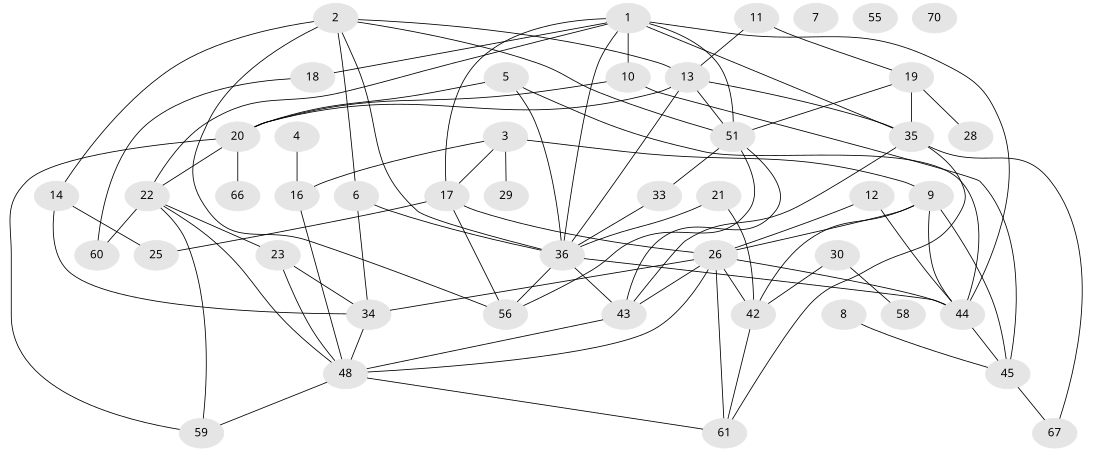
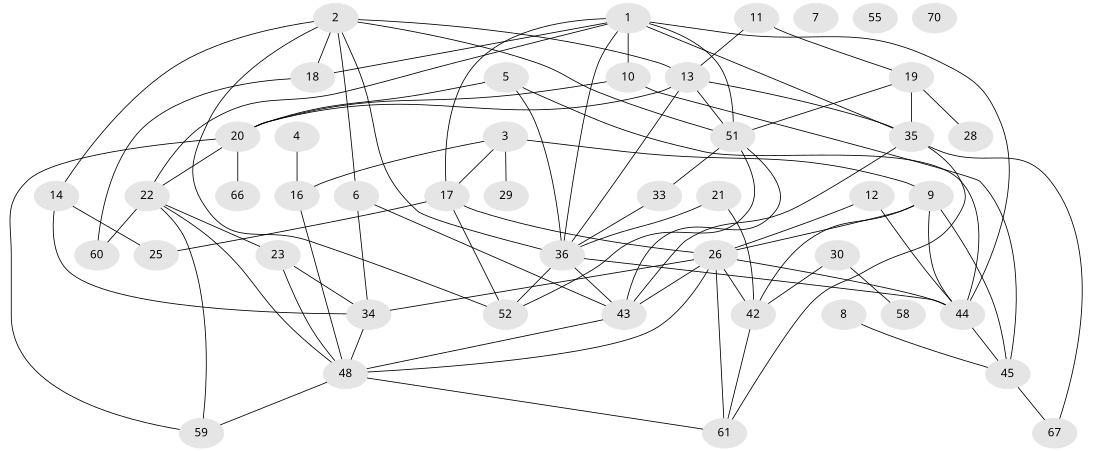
none -> (324, 48)
(436, 225) -> (490, 255)
(505, 315) -> (505, 315)
